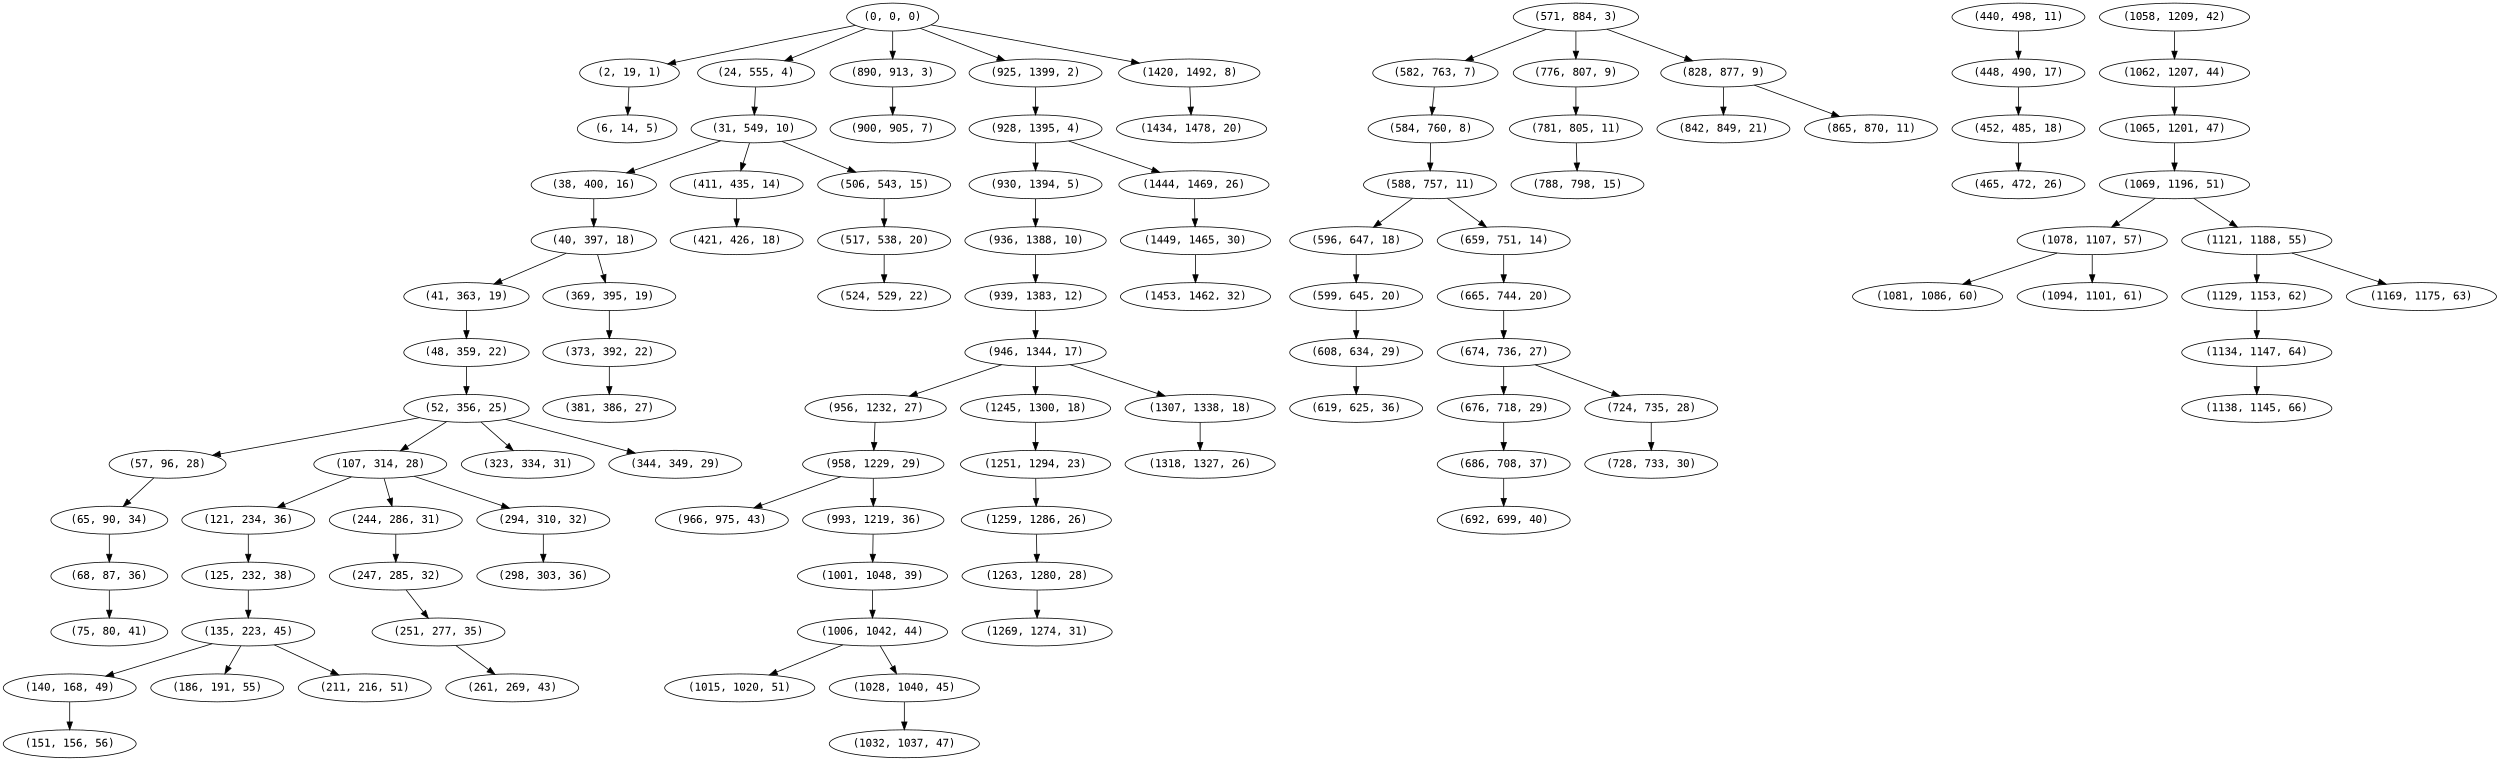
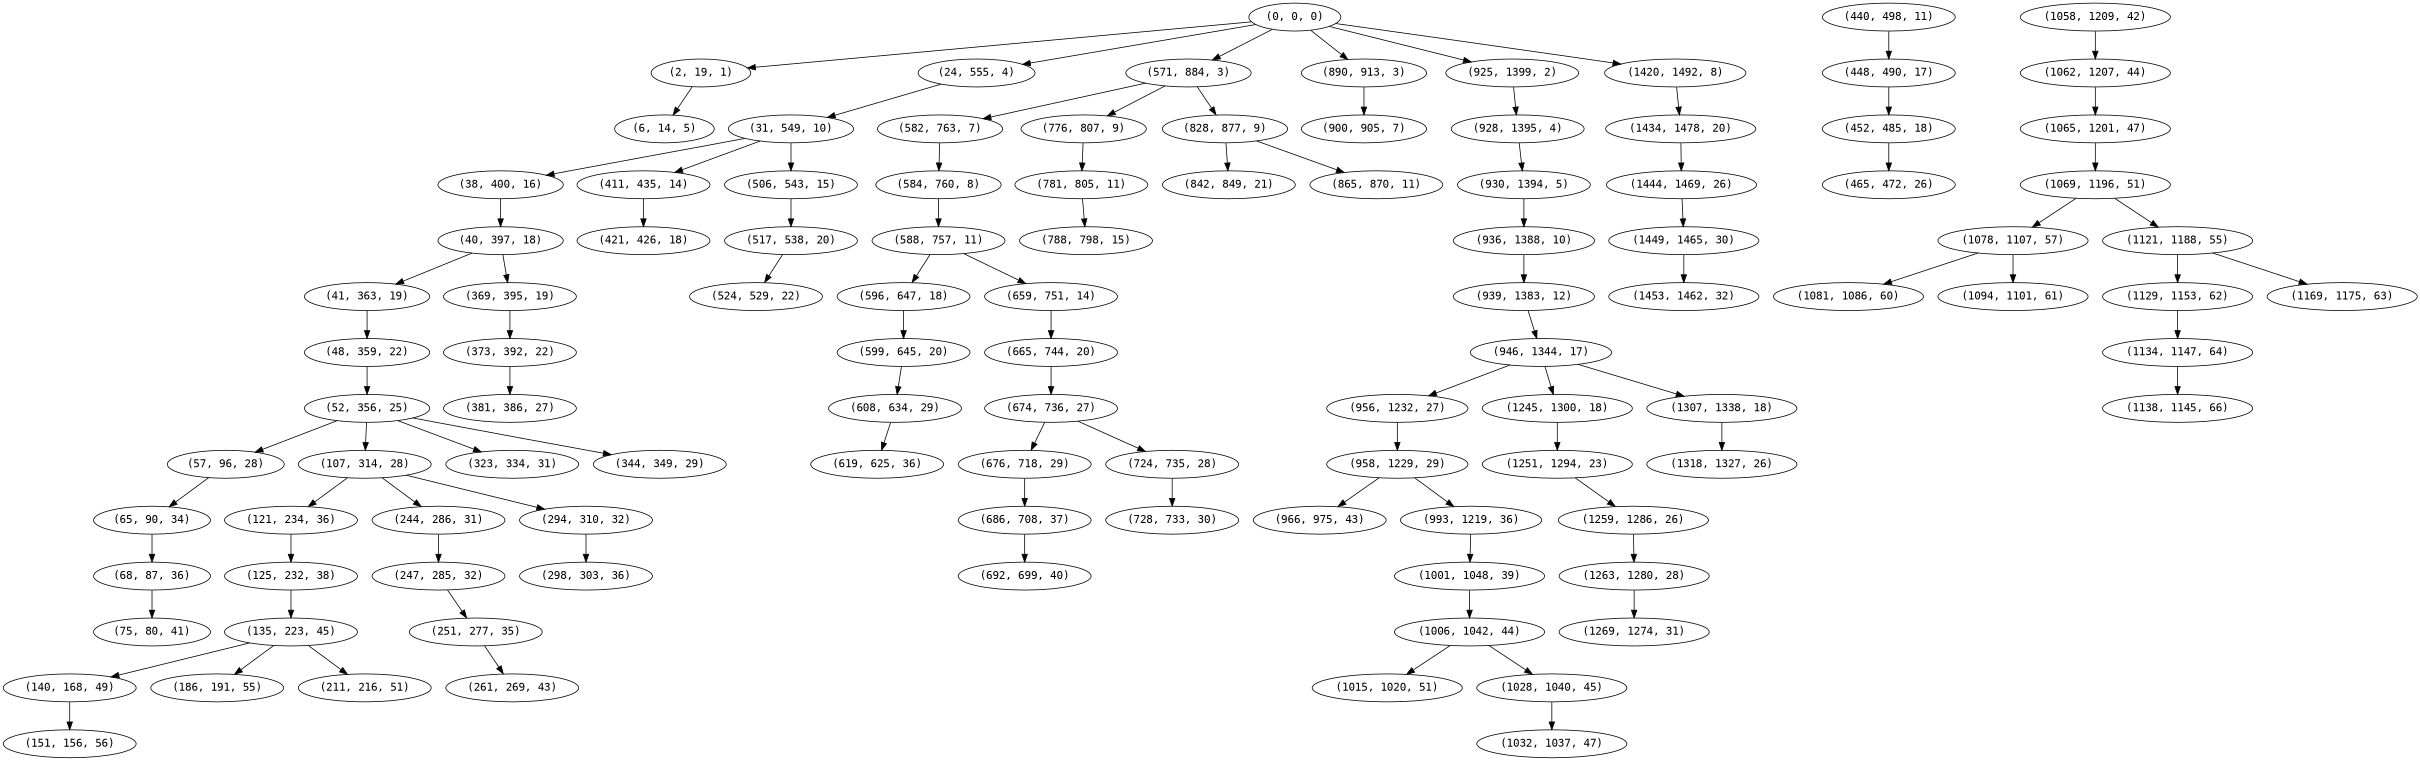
none -> (1246, 43)
(1110, 155) -> (1681, 153)
